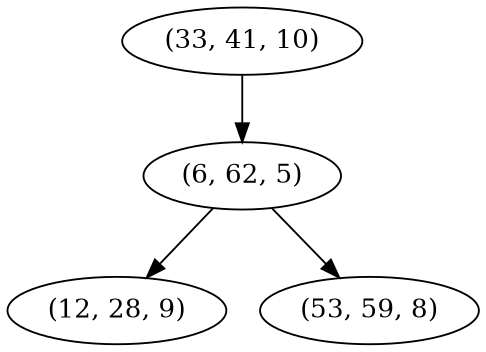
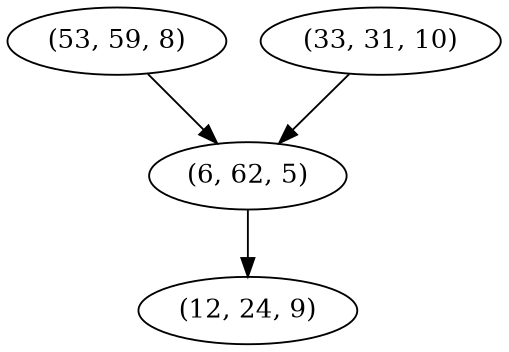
(242, 41) -> (381, 41)
(299, 236) -> (176, 102)
(117, 311) -> (248, 311)
